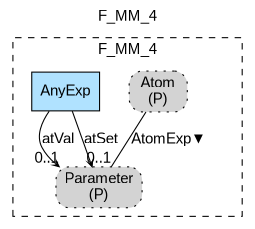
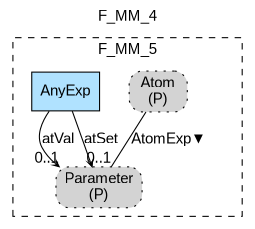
(128, 50) -> (128, 50)
